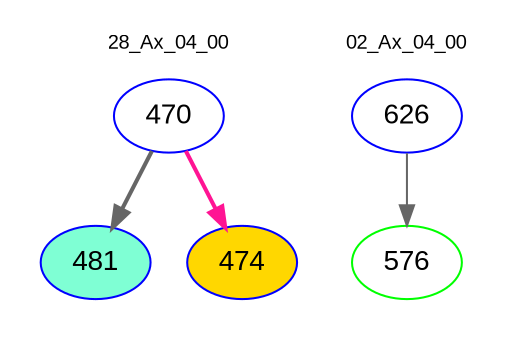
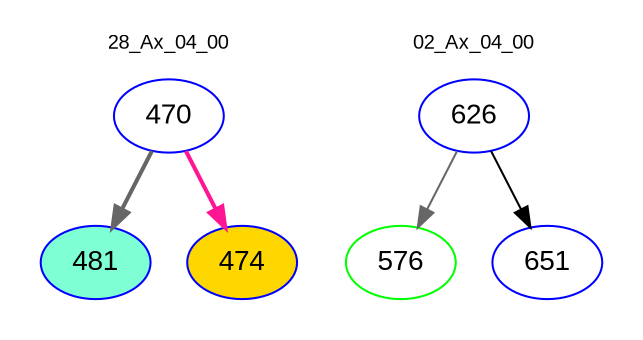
none -> (547, 262)
